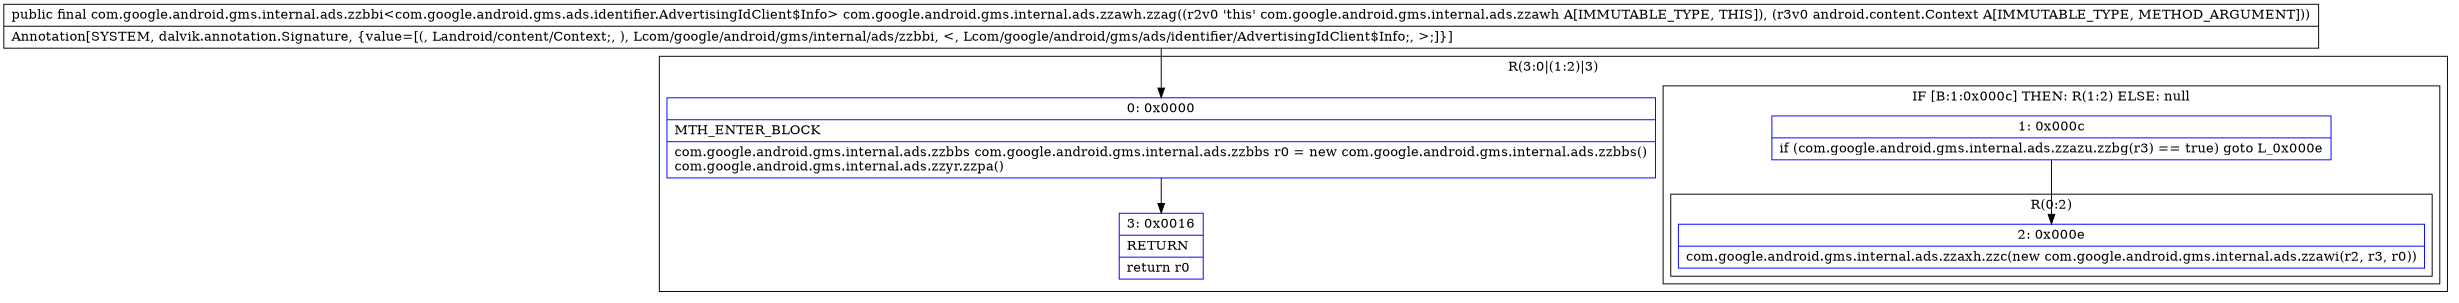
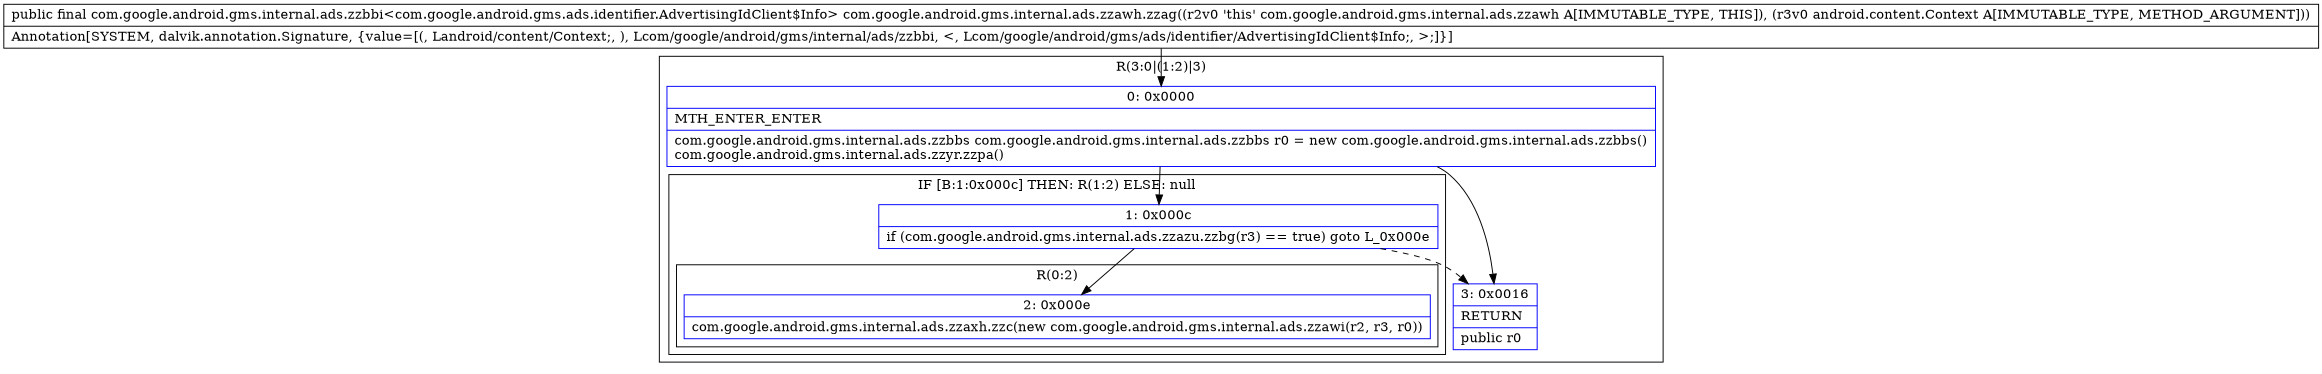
(748, 130) -> (748, 119)
none -> (1160, 181)
none -> (1423, 258)
(1159, 268) -> (1491, 338)
